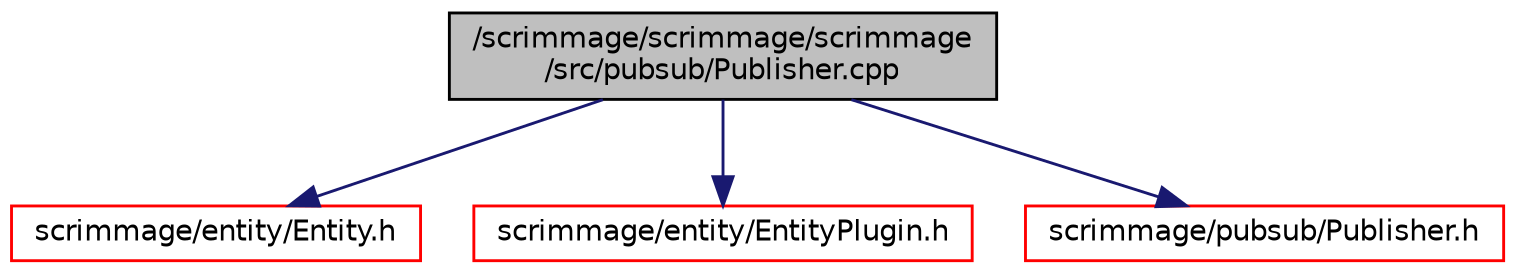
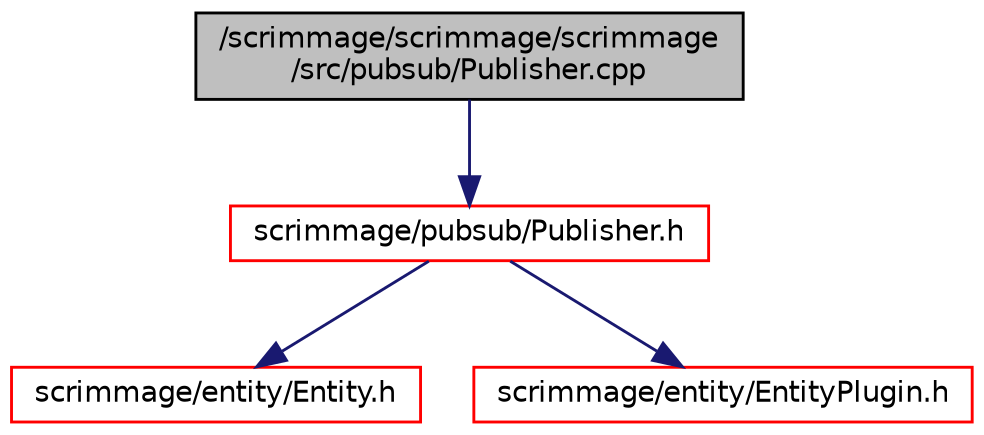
(723, 138) -> (584, 306)
(460, 148) -> (355, 306)
